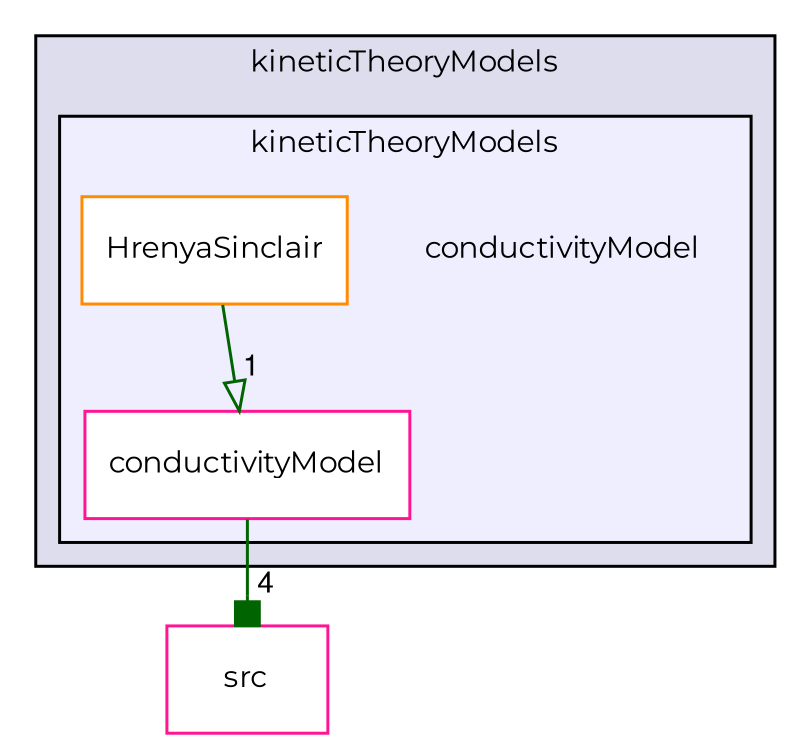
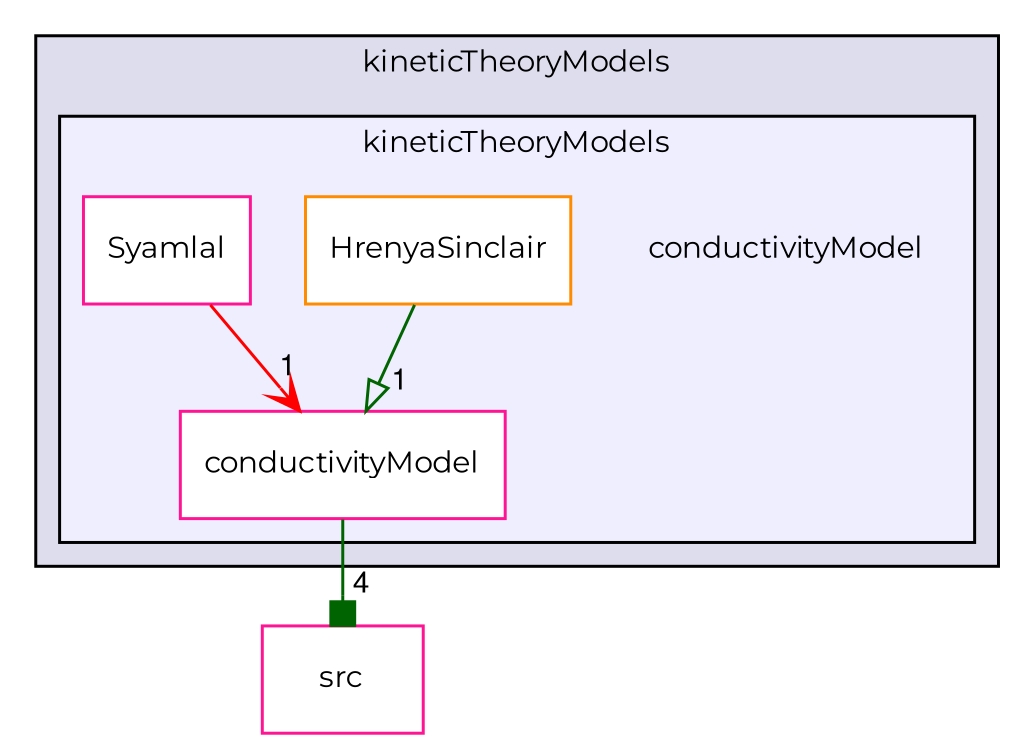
none -> (167, 250)
